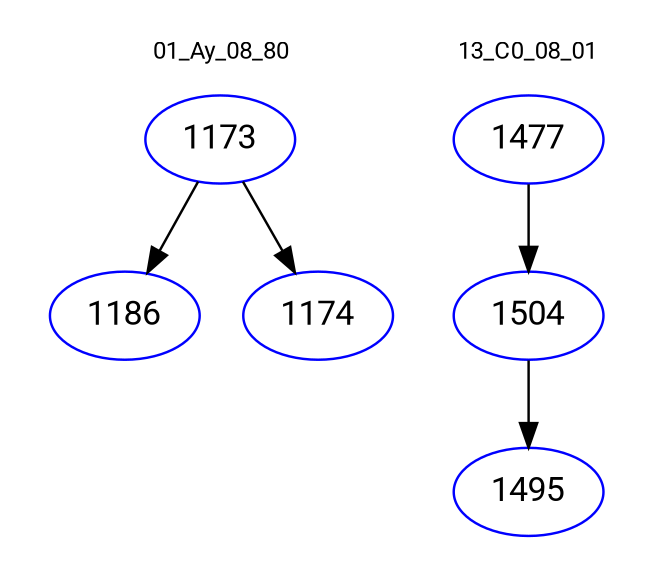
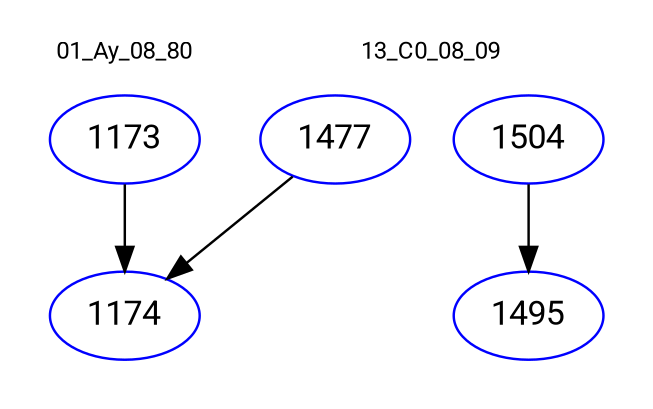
(529, 53) -> (432, 53)
(529, 216) -> (255, 207)
(125, 316) -> none
